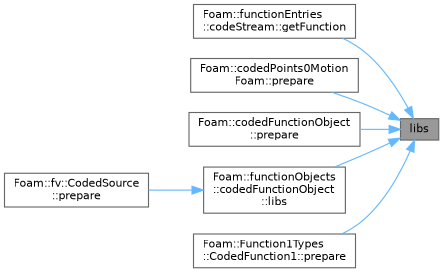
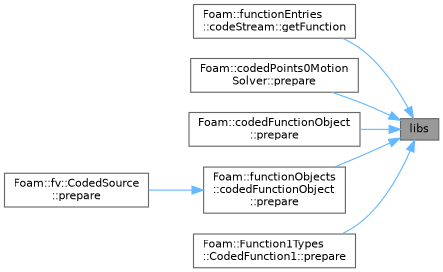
(274, 75) -> (274, 75)
(274, 190) -> (274, 190)
